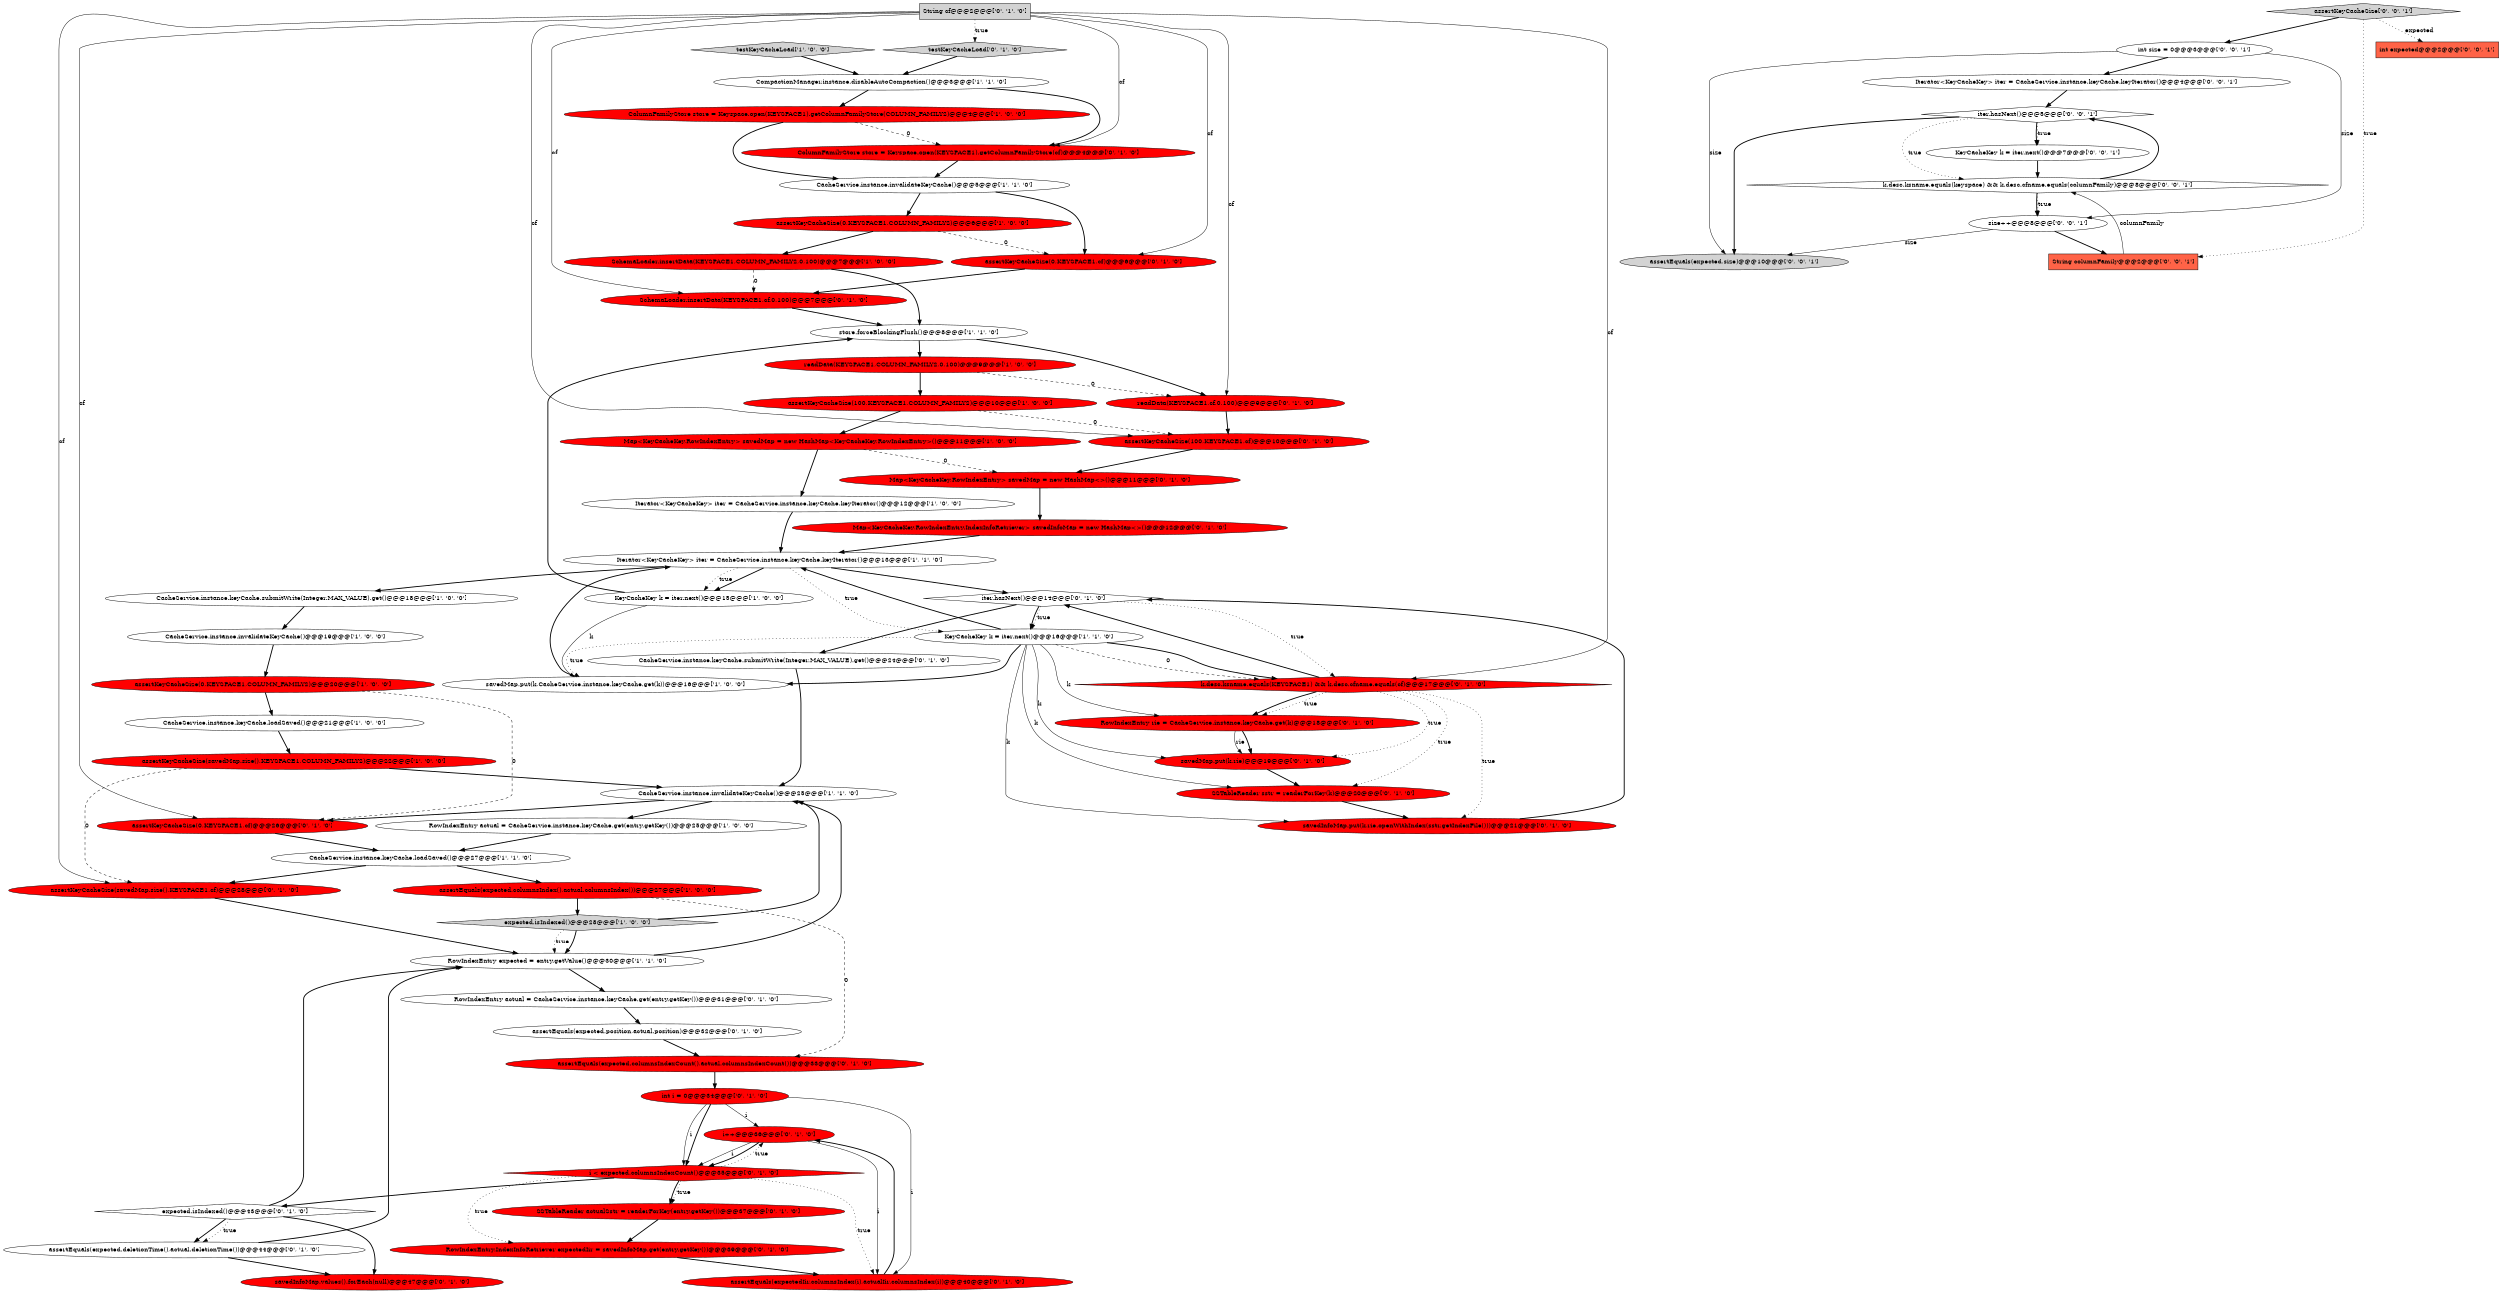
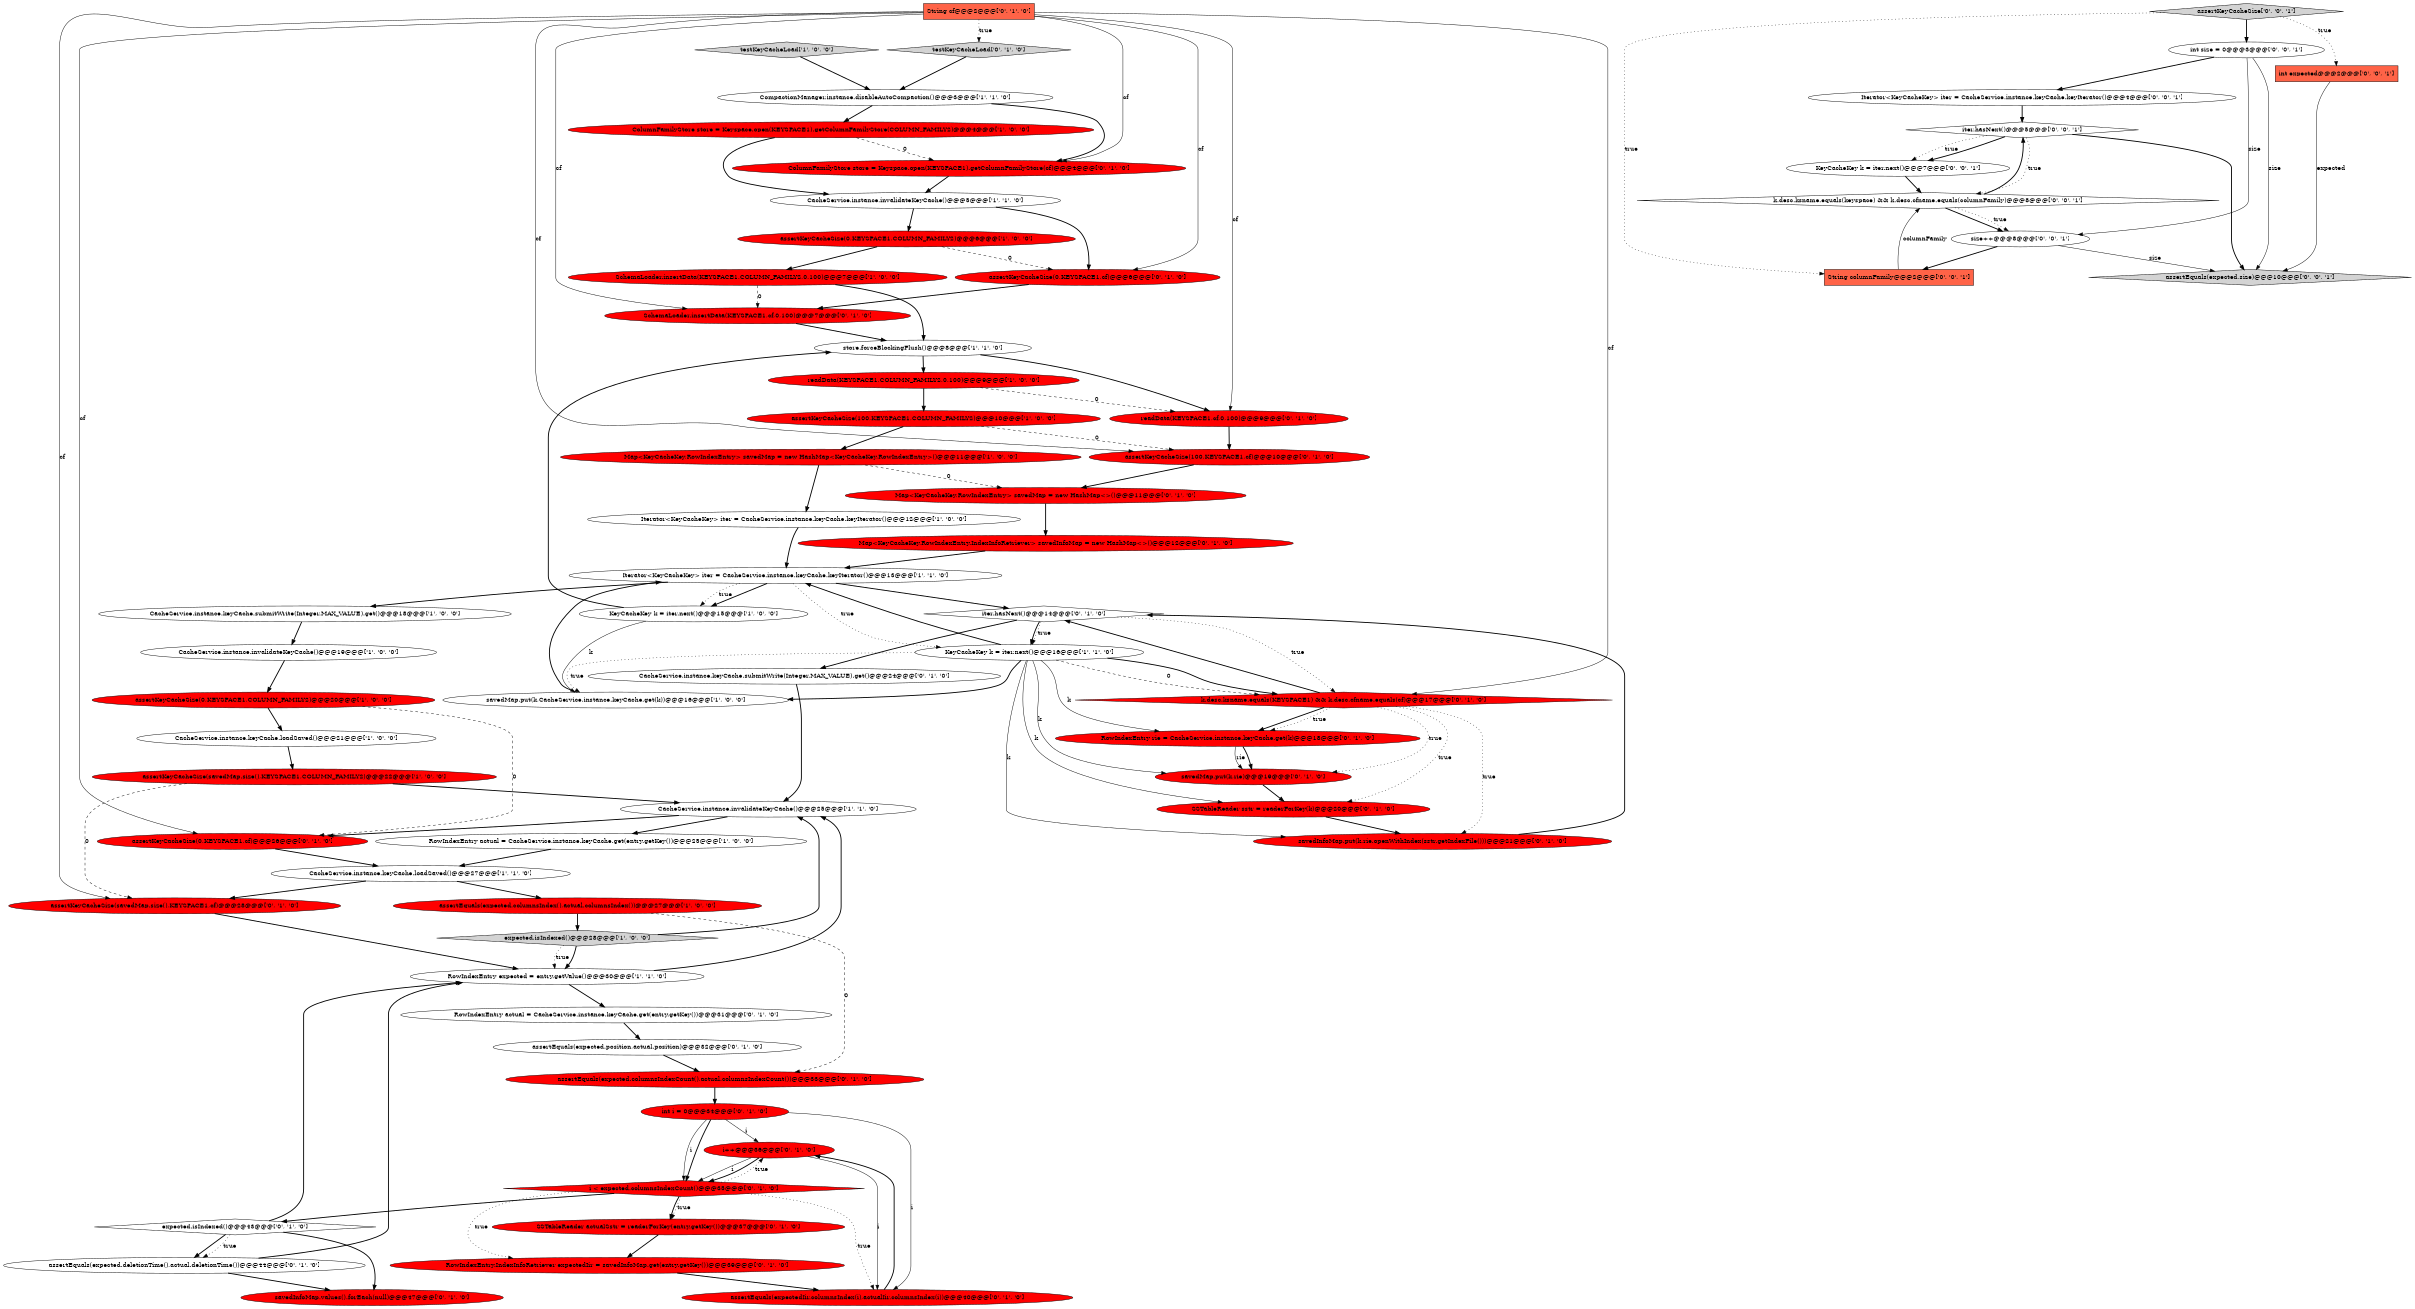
(975, 11) -> (979, 11)
(2419, 31) -> (2325, 31)
none -> (2317, 181)
(1734, 262) -> (2250, 277)
